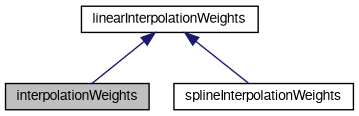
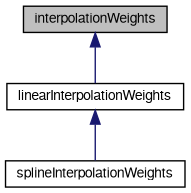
(118, 62) -> (95, 65)
